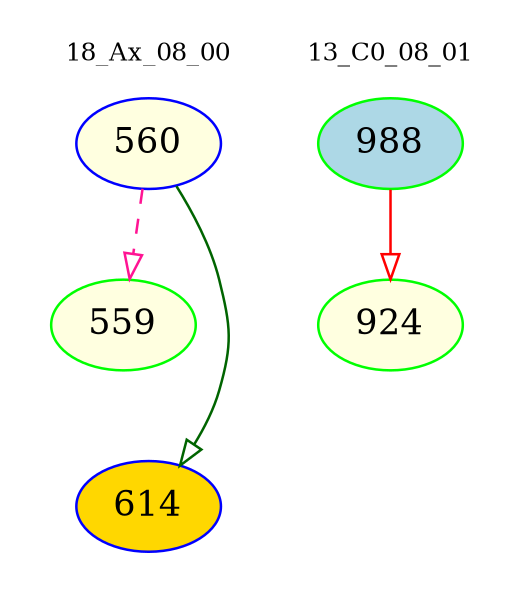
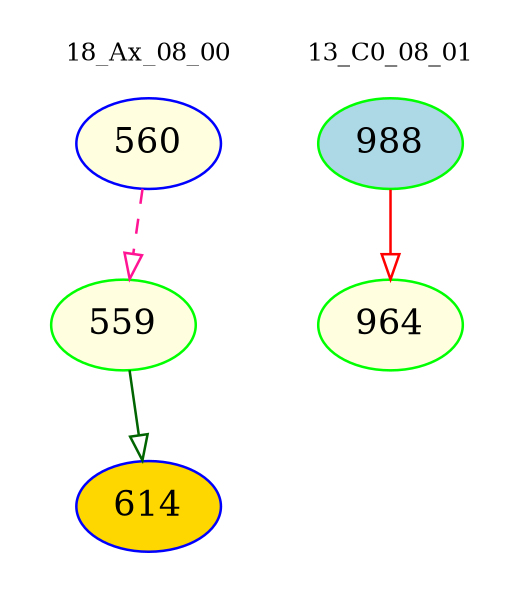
(227, 313) -> (134, 403)
(391, 325) -> (391, 325)
